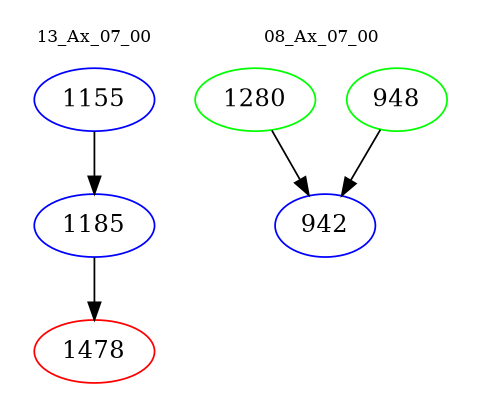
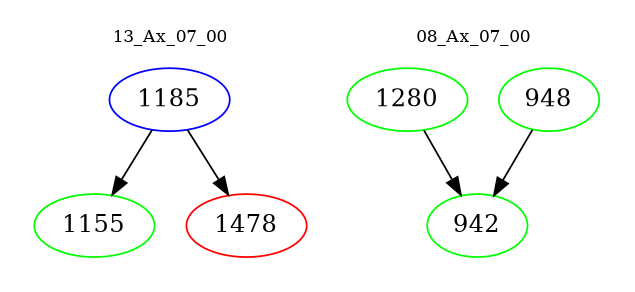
(94, 100) -> (94, 226)
(94, 154) -> (137, 155)
(325, 226) -> (477, 226)
